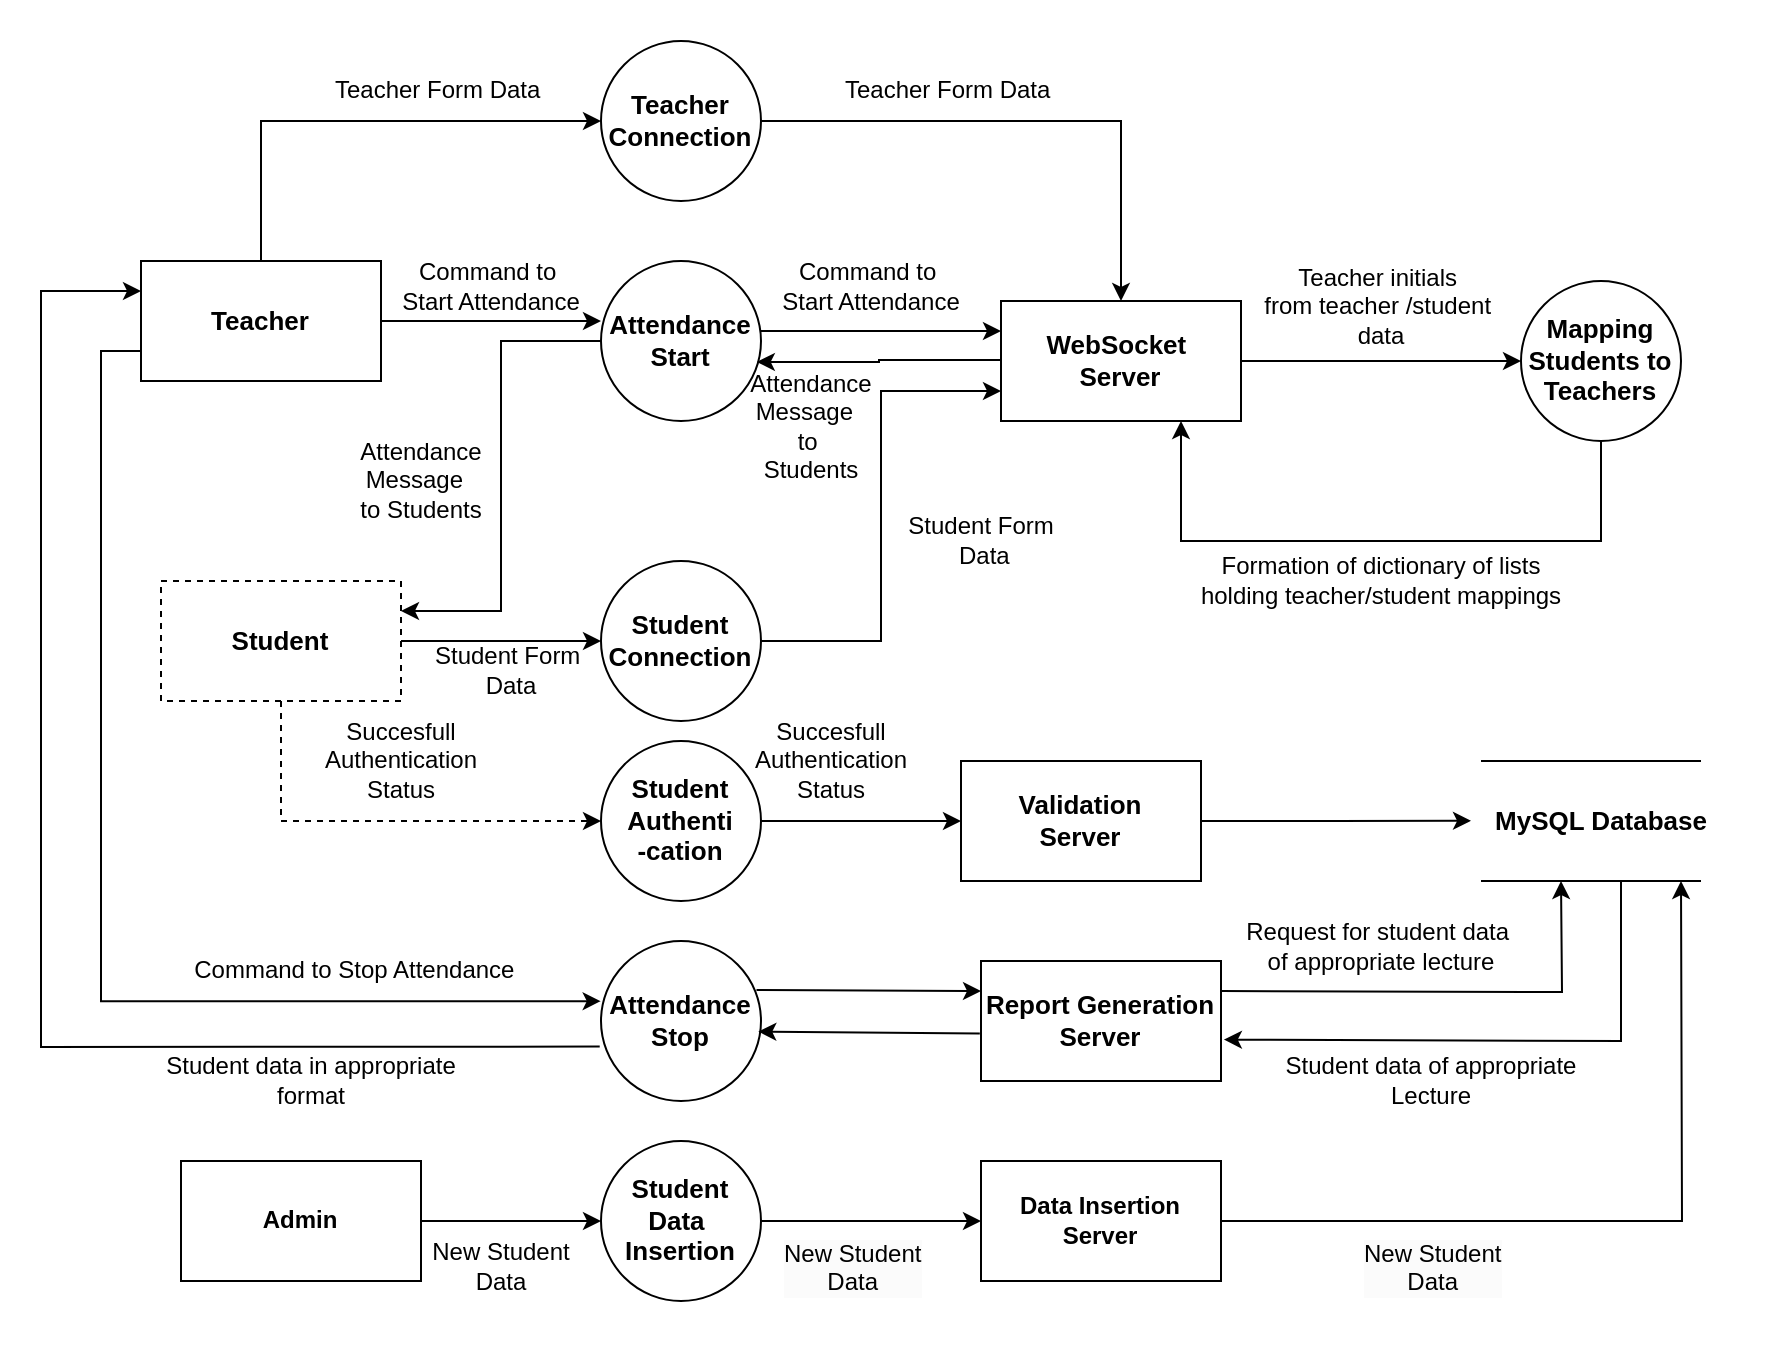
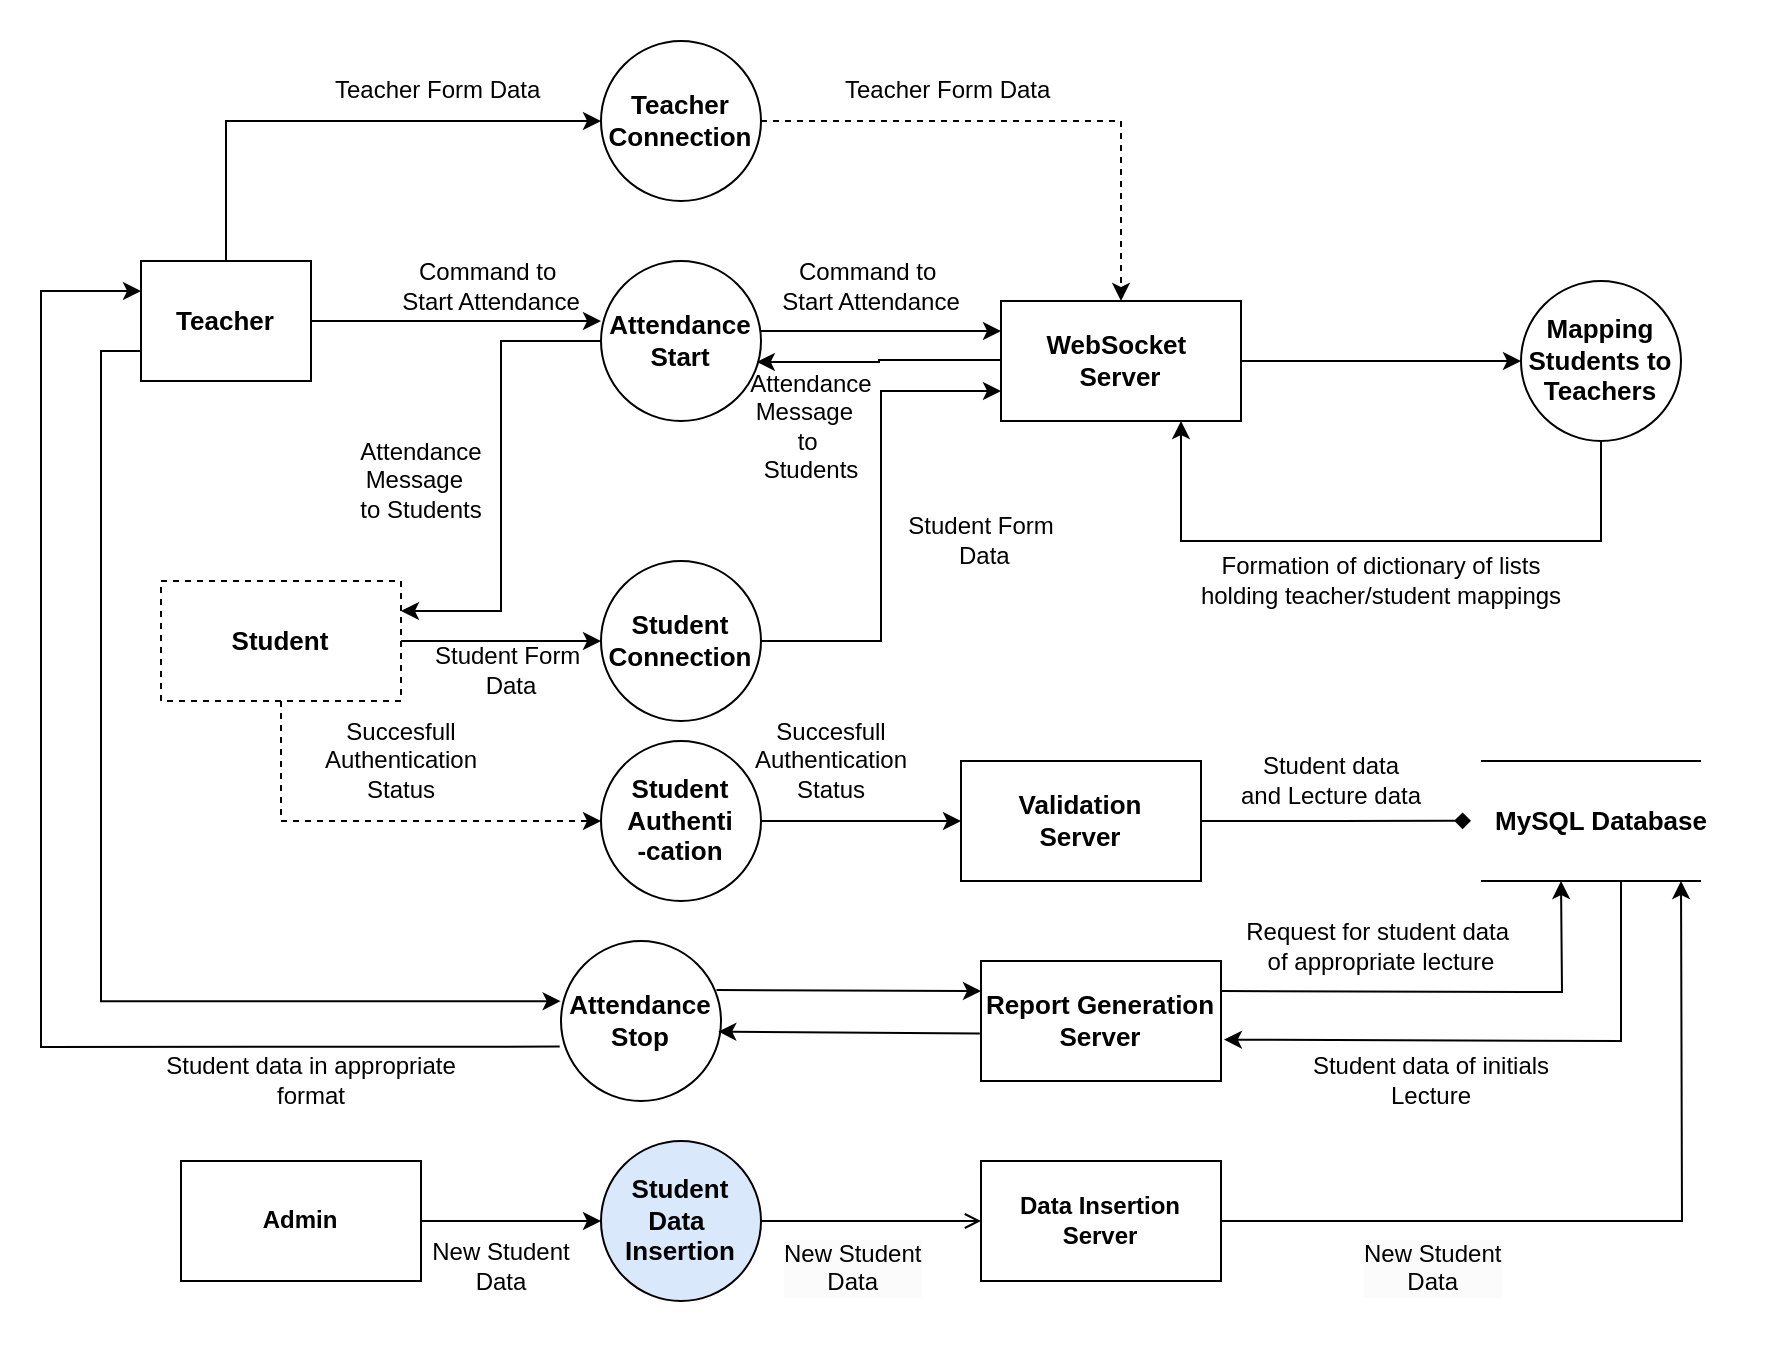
(1026, 121) -> (1026, 121)
(1381, 307) -> none
(261, 321) -> (226, 321)
none -> (1331, 781)
(1456, 821) -> (1455, 821)
(351, 971) -> none
(681, 1021) -> (641, 1021)
(1432, 1081) -> (1432, 1081)
(681, 1221) -> (681, 1221)
(966, 1221) -> (969, 1221)
